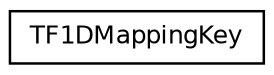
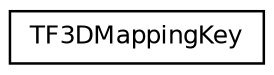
(137, 37) -> (137, 37)
